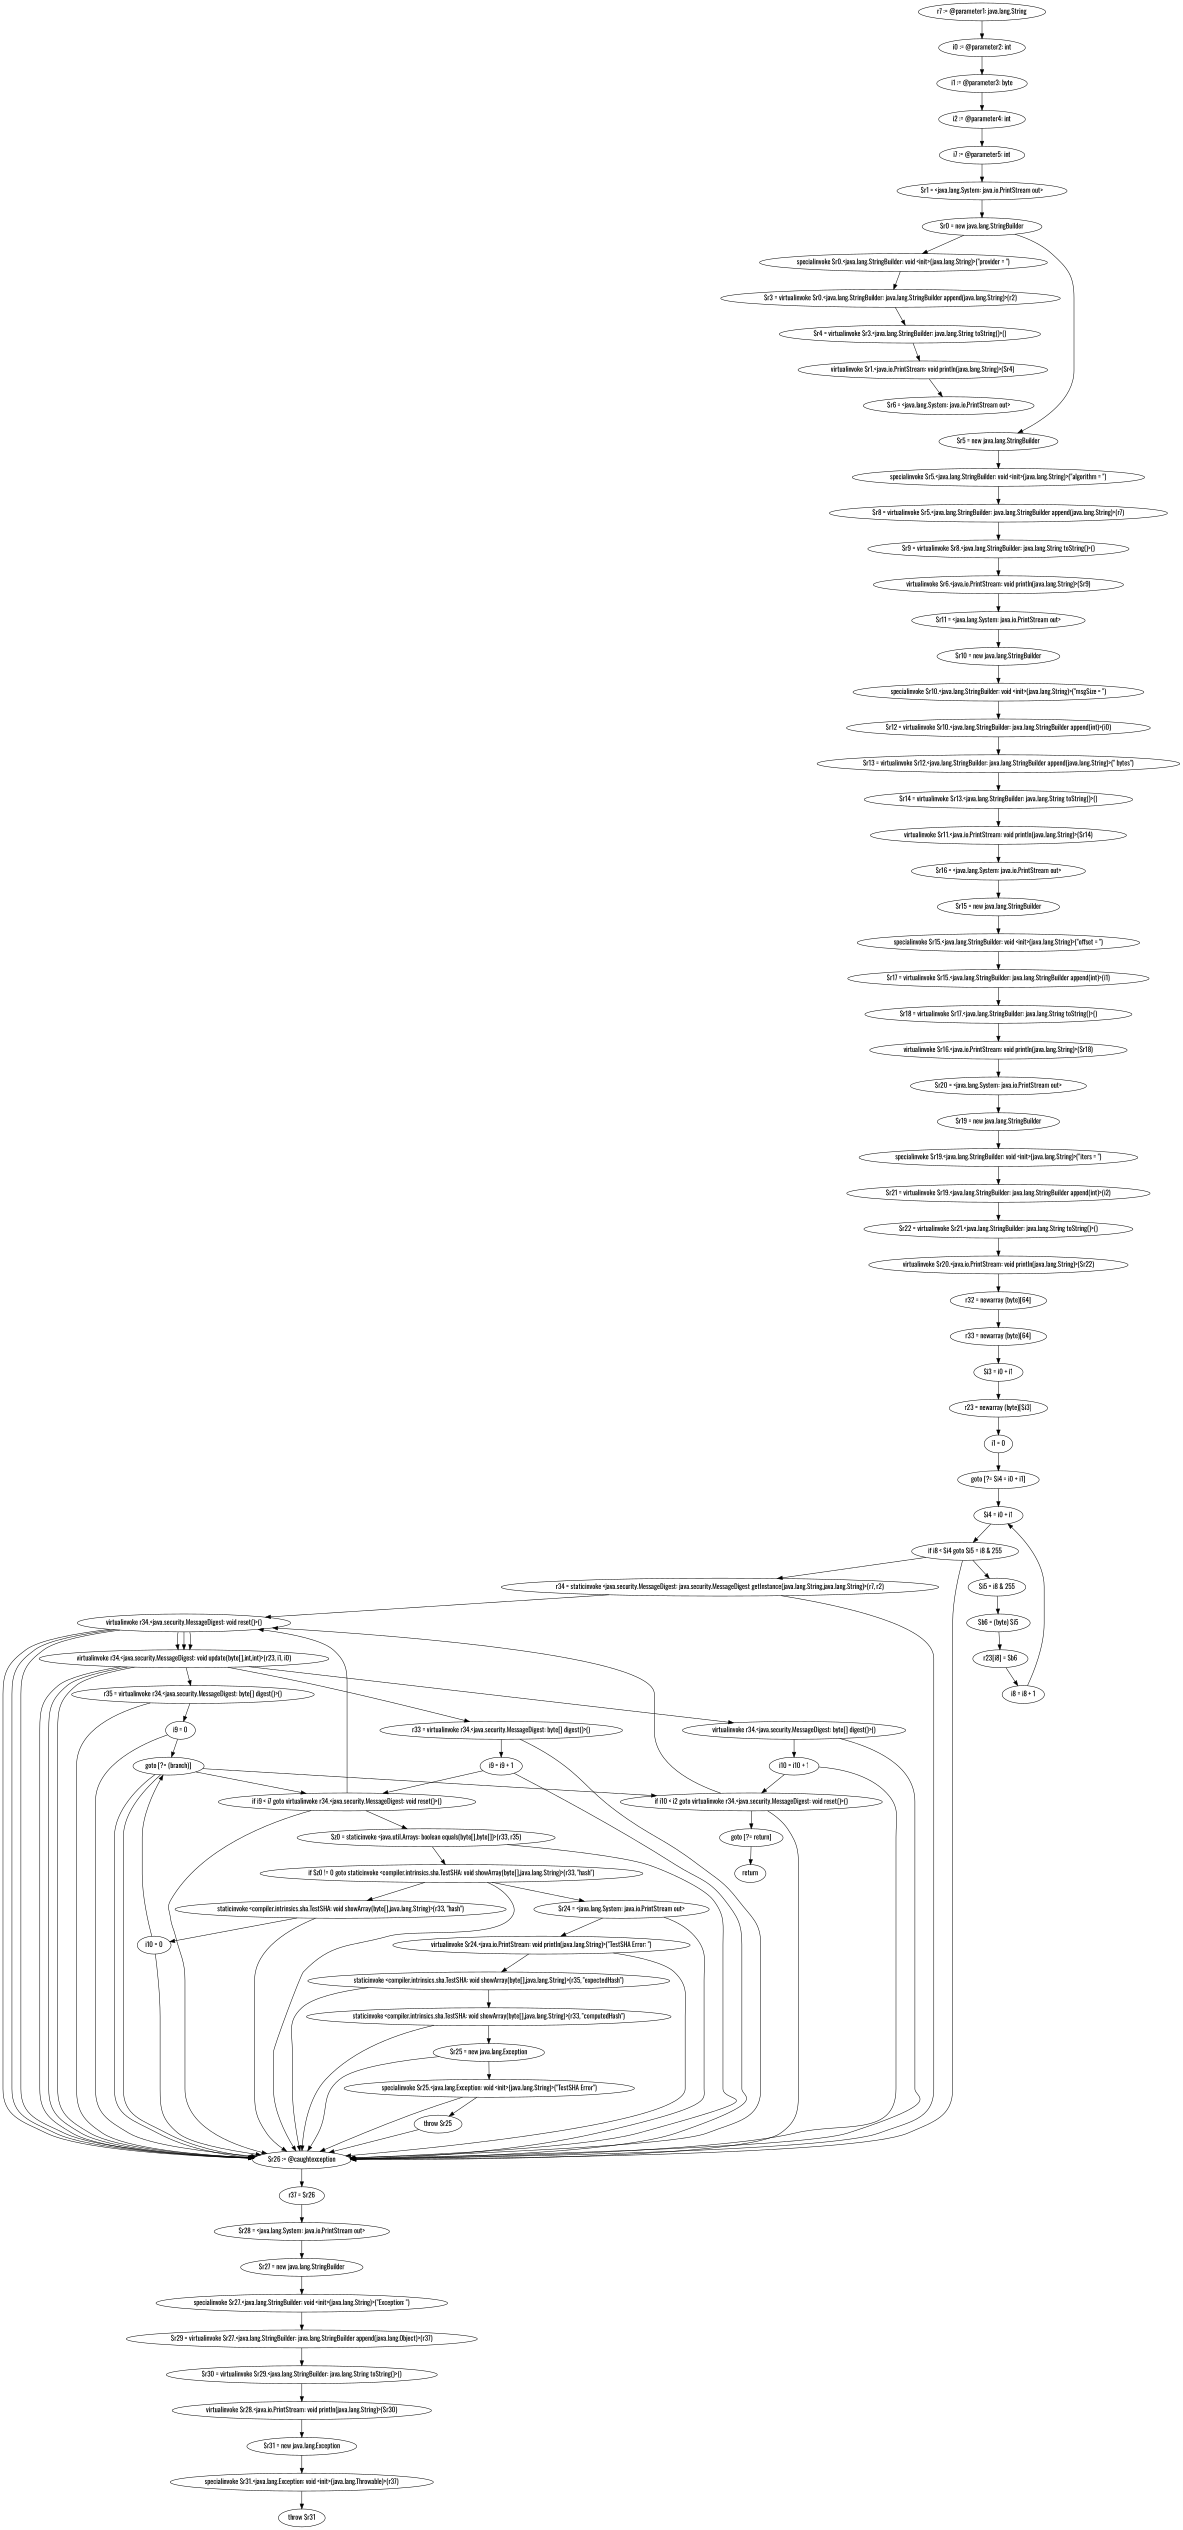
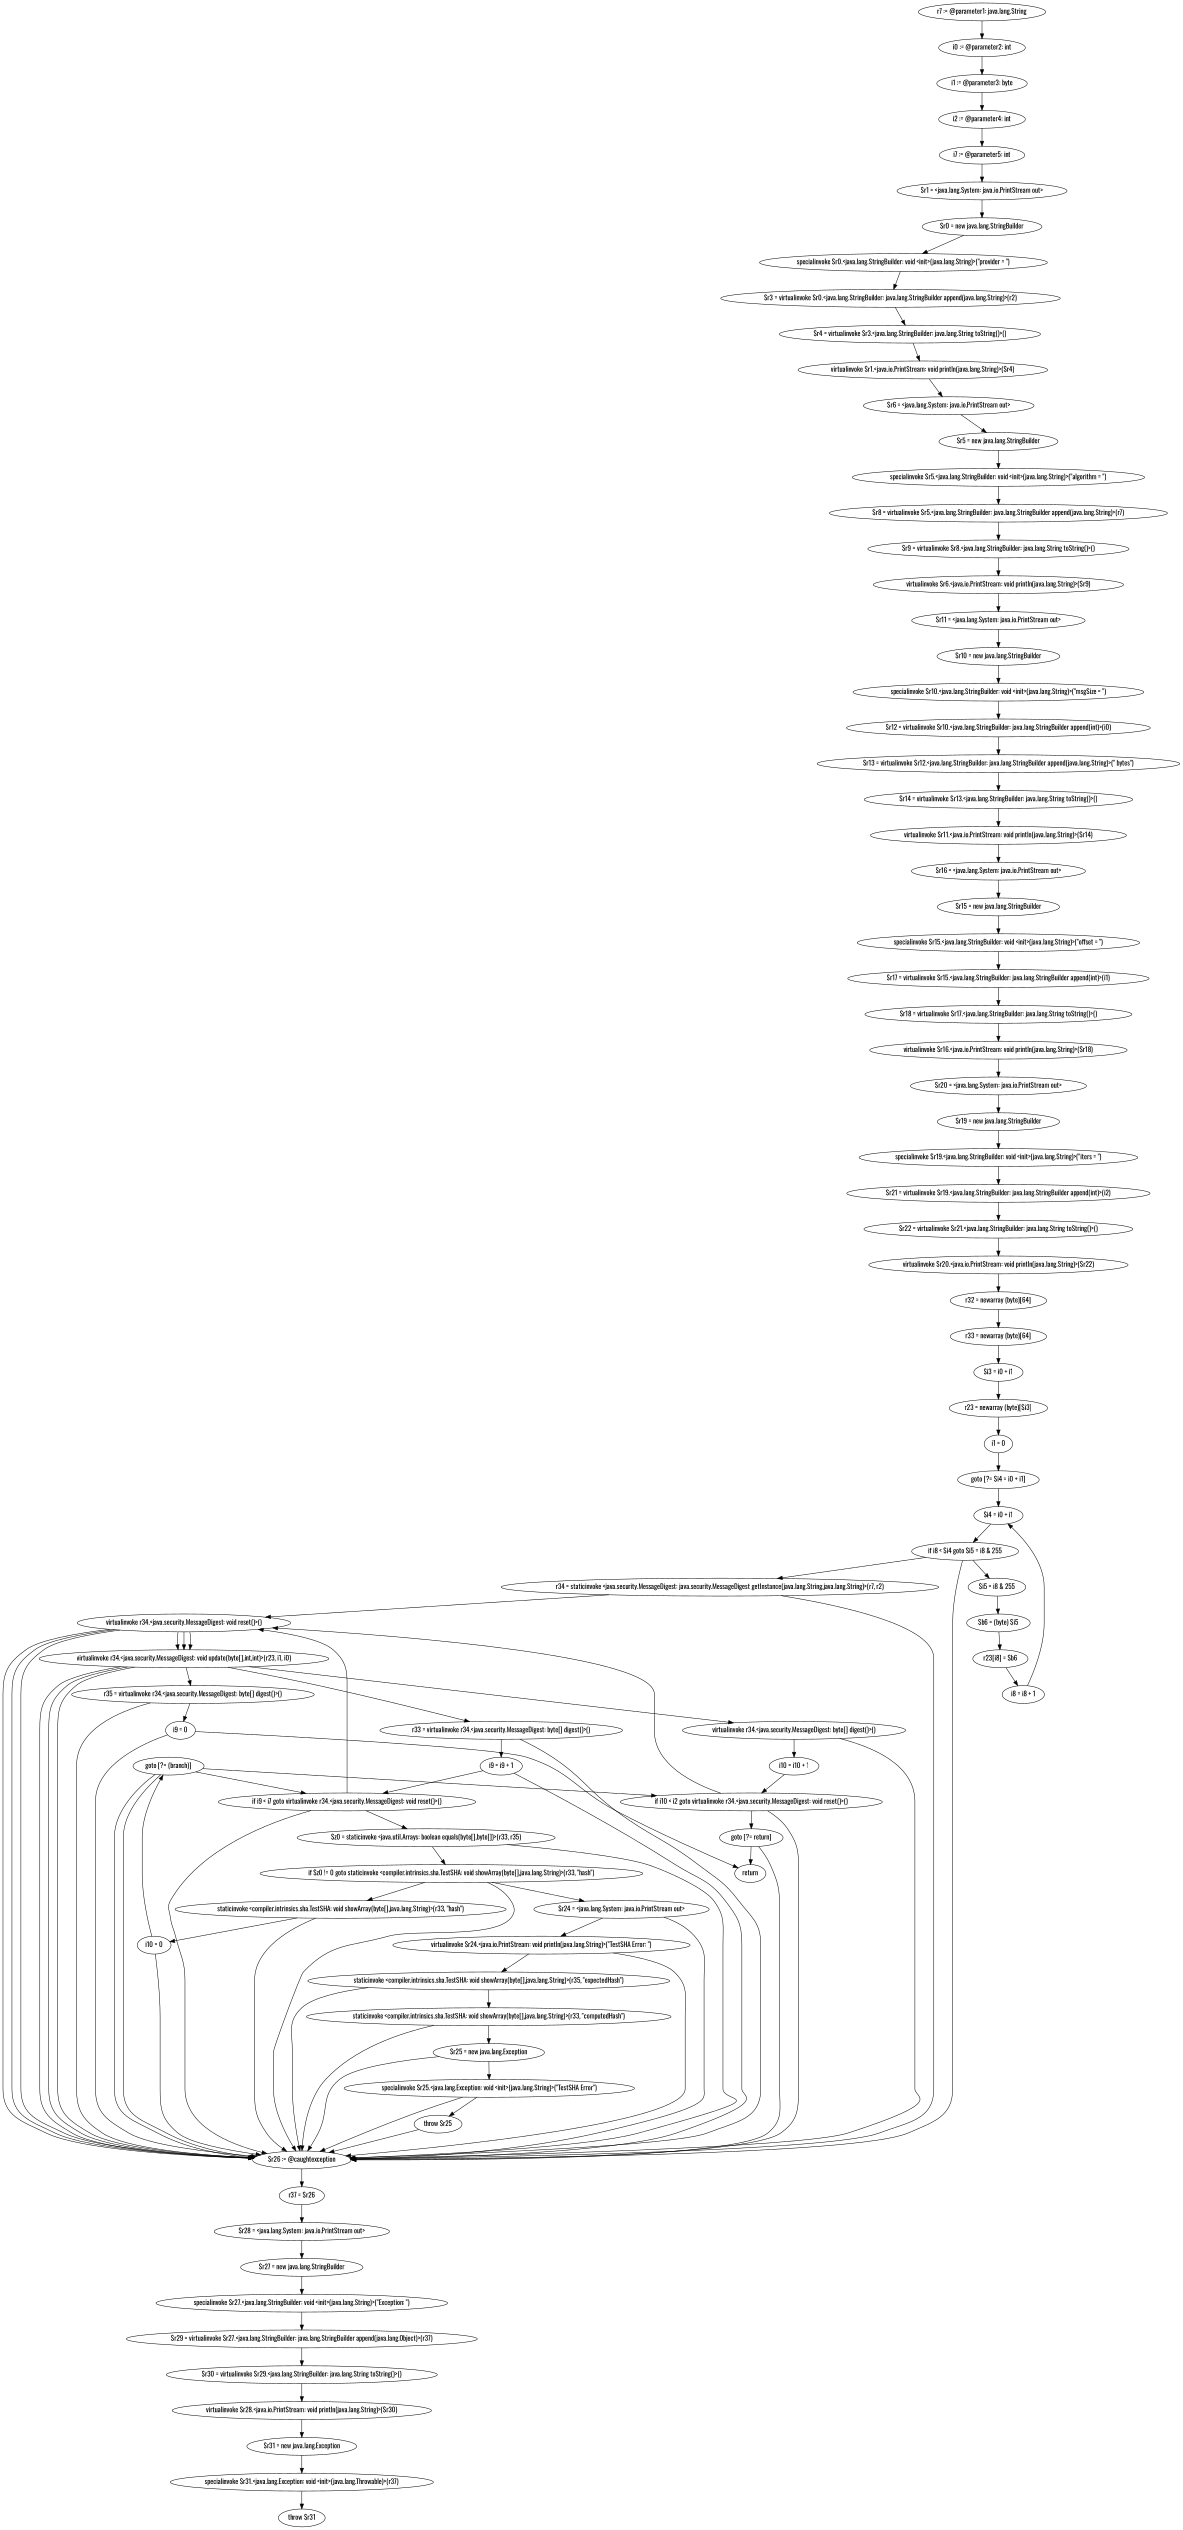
(1074, 329) -> (972, 422)
(175, 1746) -> (478, 1750)
(822, 2129) -> (762, 2135)
